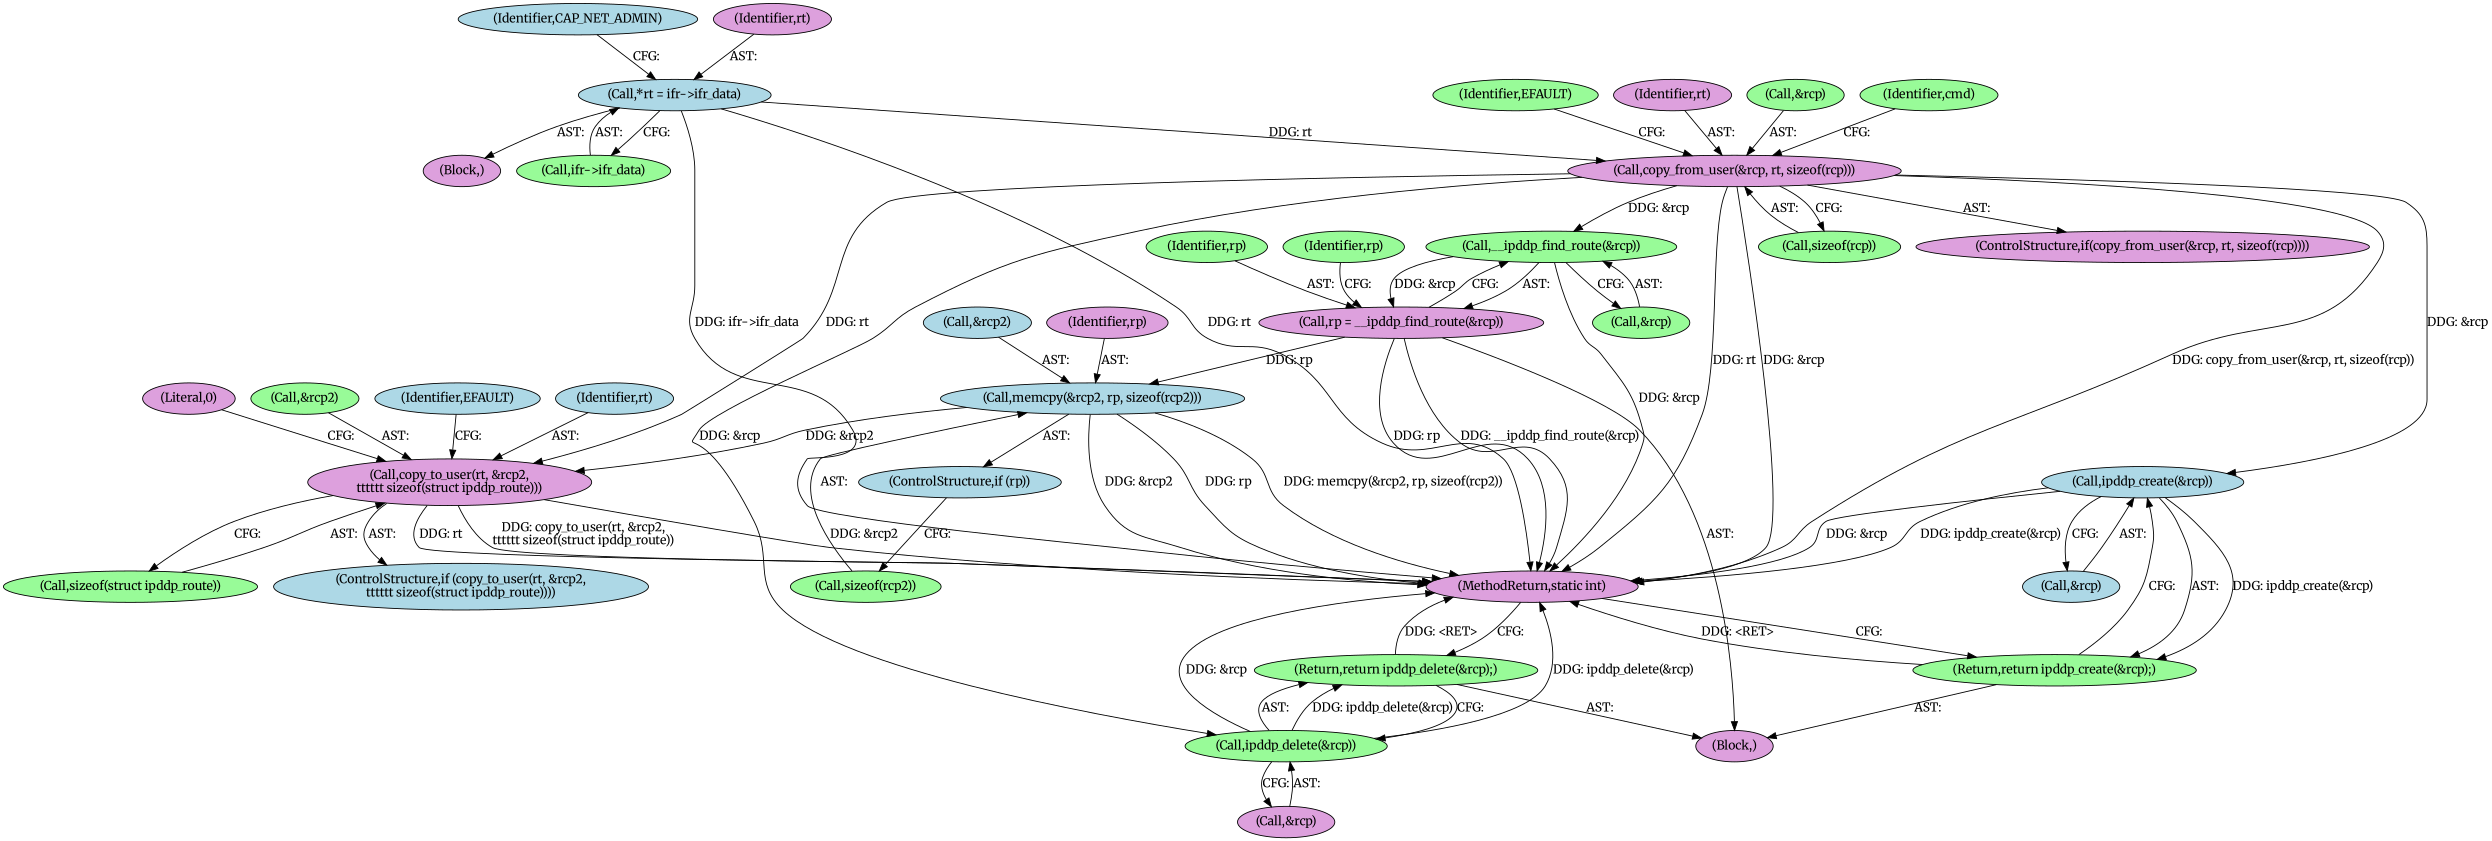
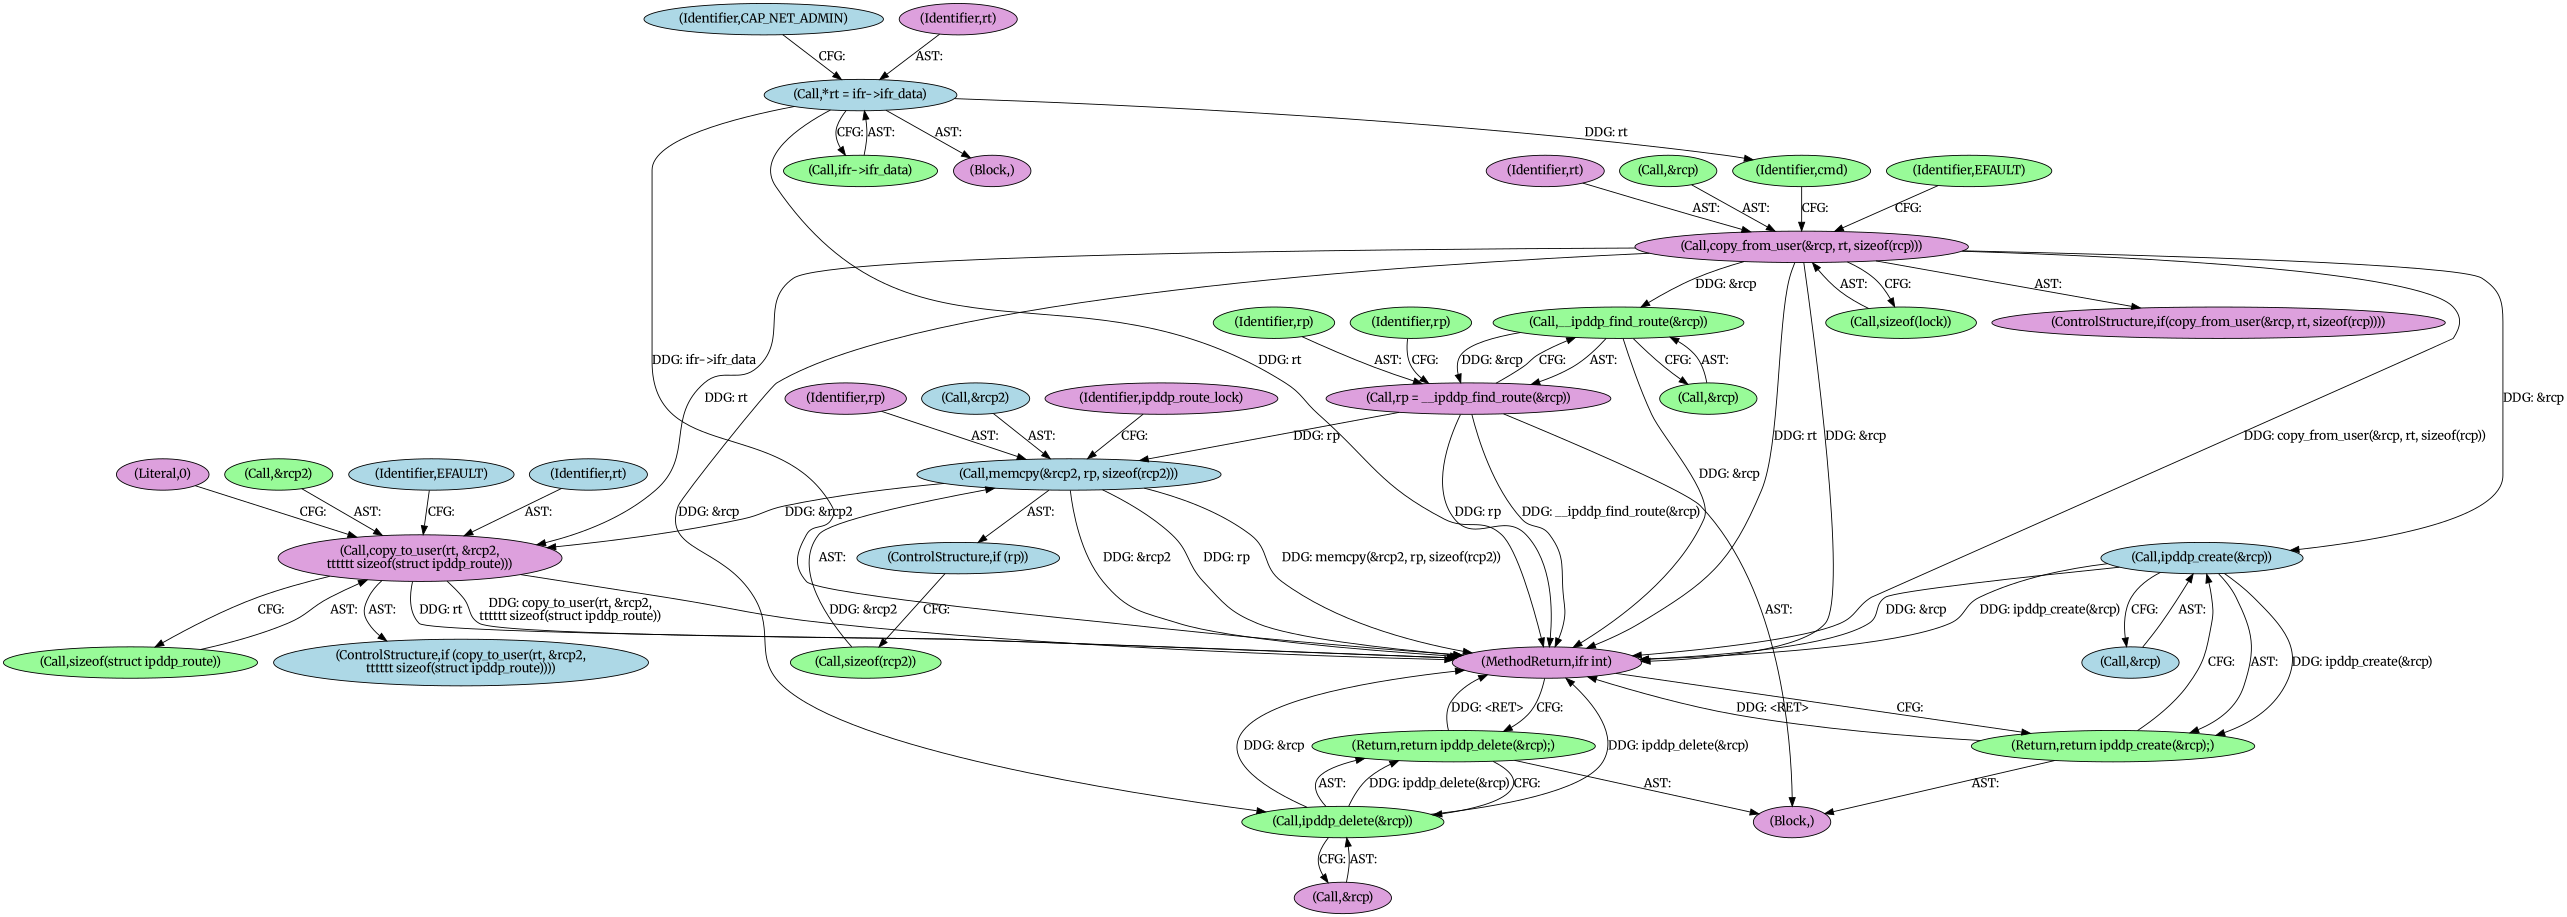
(1179, 131) -> (1350, 119)
(1830, 247) -> (1901, 323)
none -> (1161, 399)
(1532, 587) -> (1547, 663)
